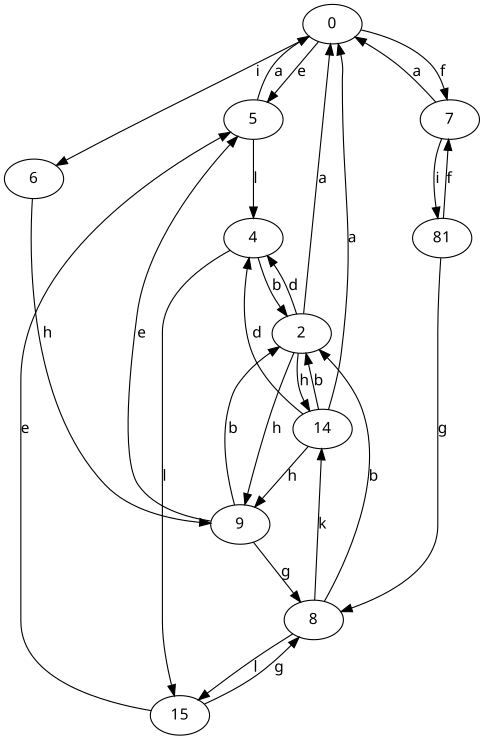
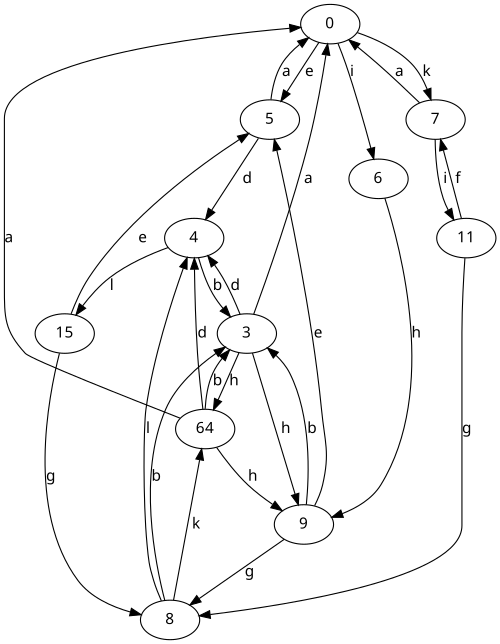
(443, 72) -> (427, 72)
(256, 179) -> (247, 179)
(442, 238) -> (466, 238)
(302, 334) -> (247, 334)
(323, 429) -> (205, 429)
(249, 662) -> (144, 433)
